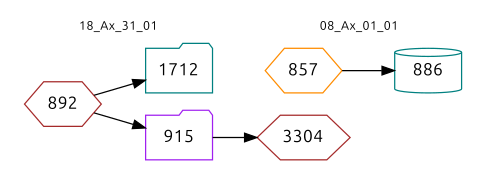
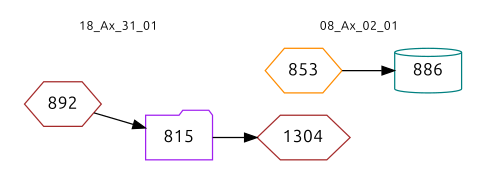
(359, 27) -> (359, 27)
(179, 71) -> none
(304, 71) -> (304, 71)
(179, 138) -> (179, 138)
(304, 138) -> (304, 138)
